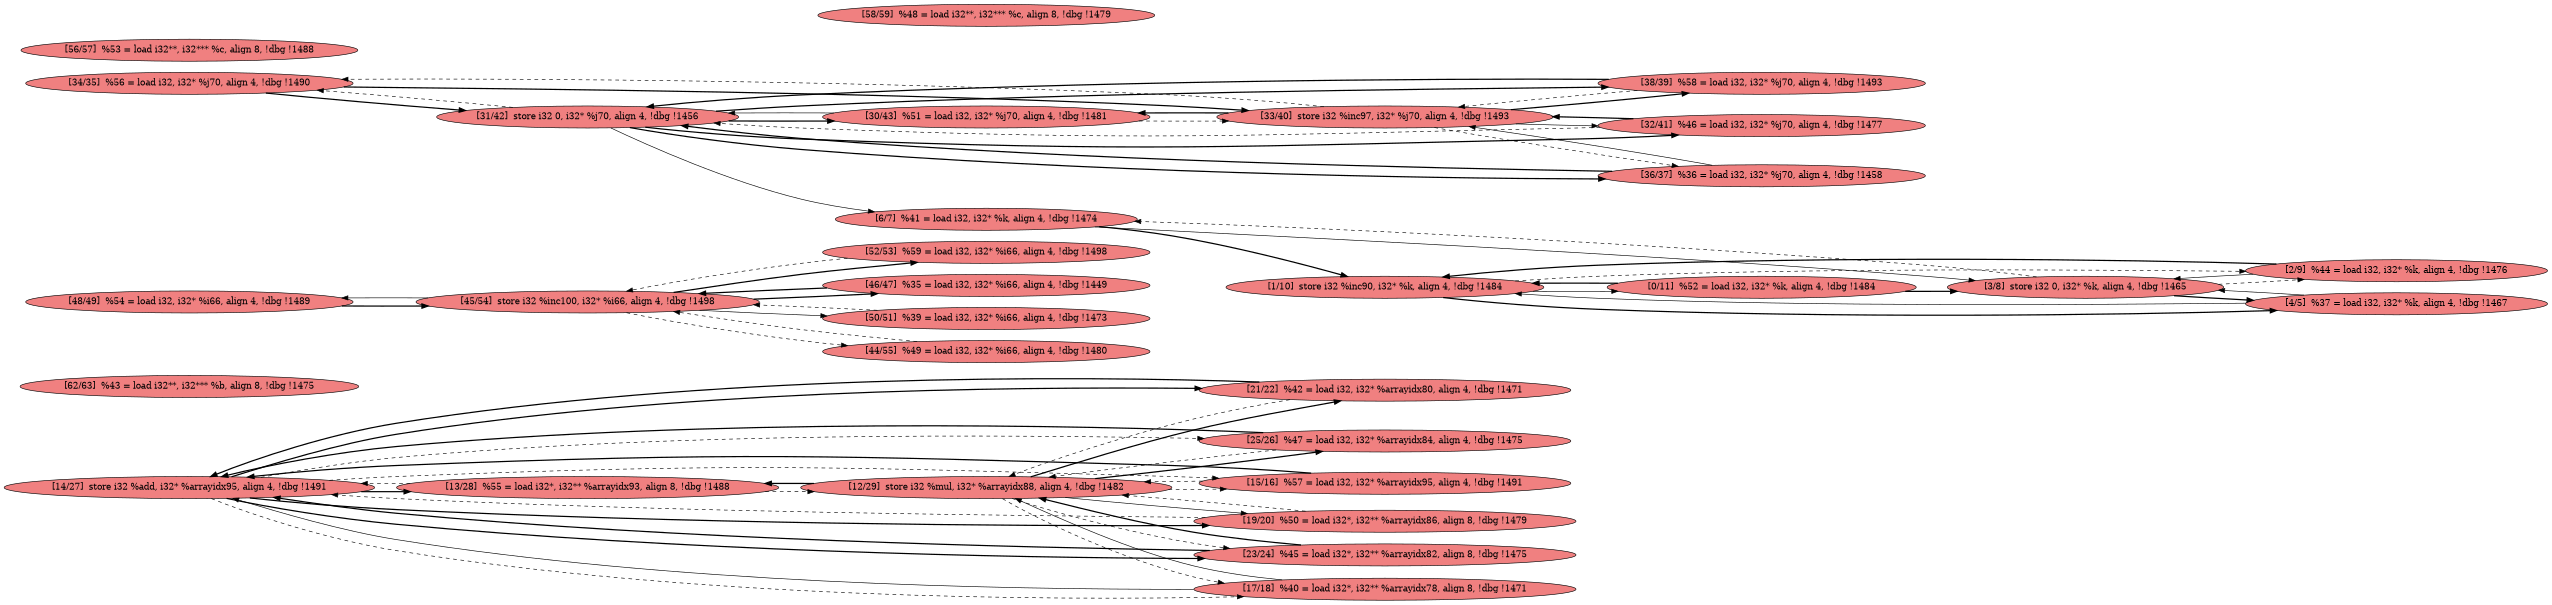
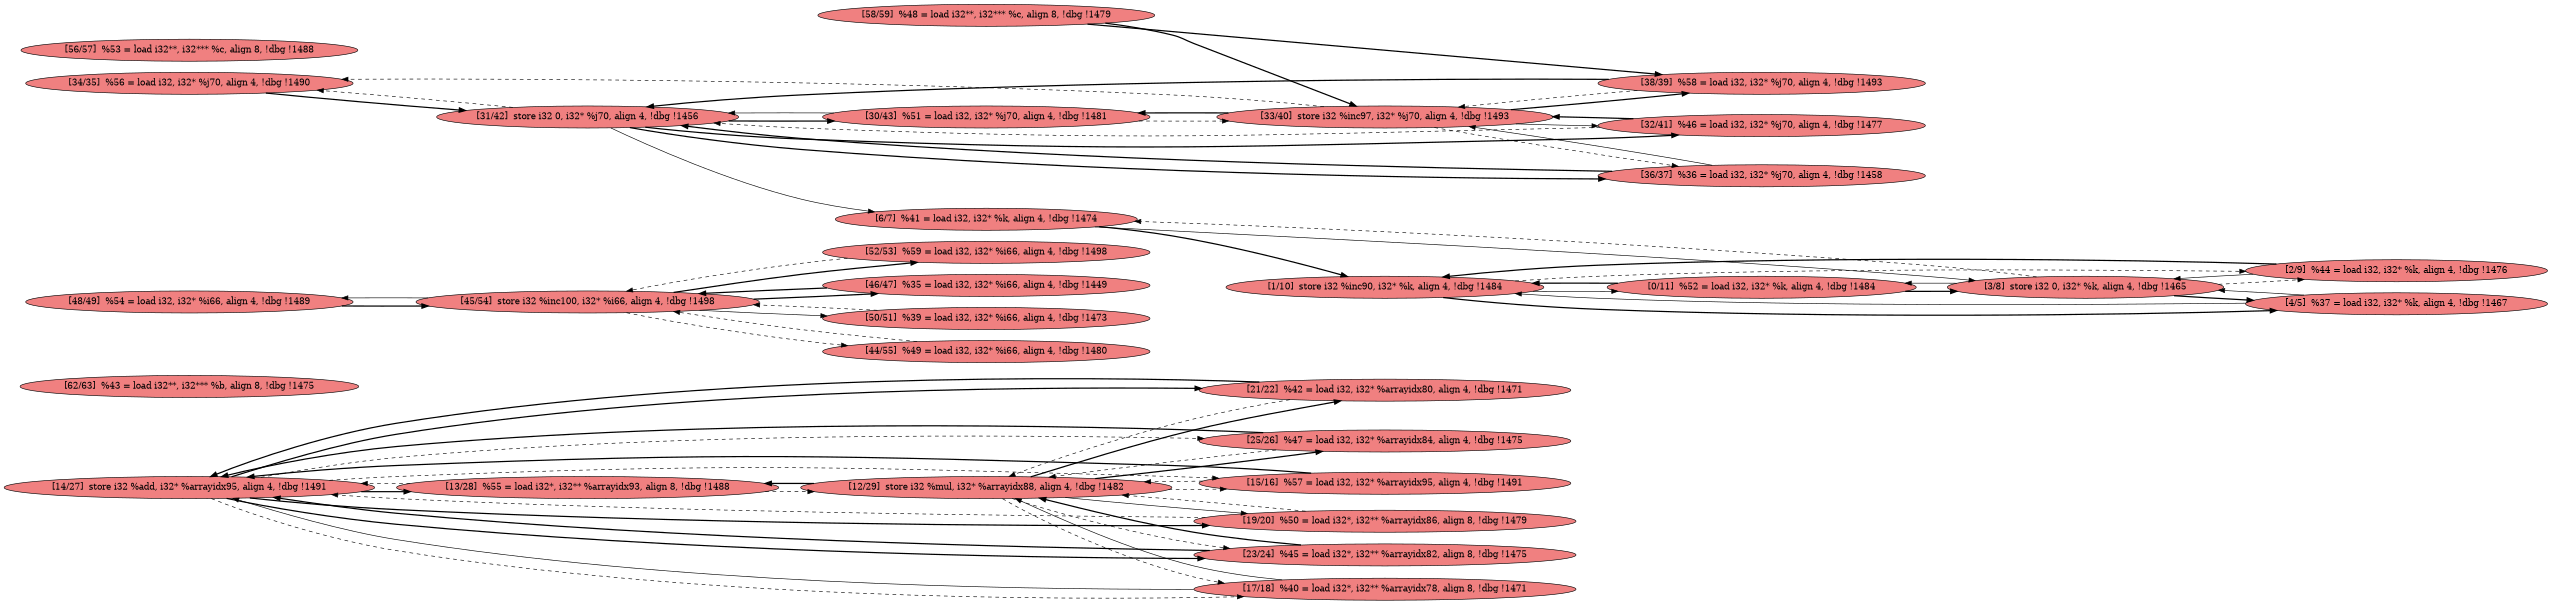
(748, 93) -> (1229, 57)
(1092, 96) -> (1371, 49)
none -> (1934, 283)
